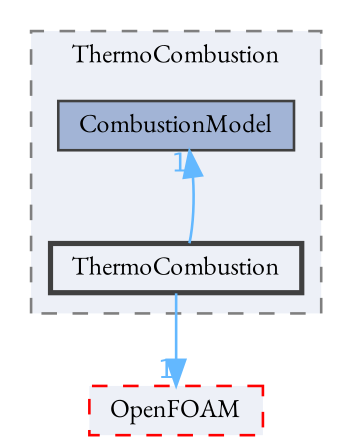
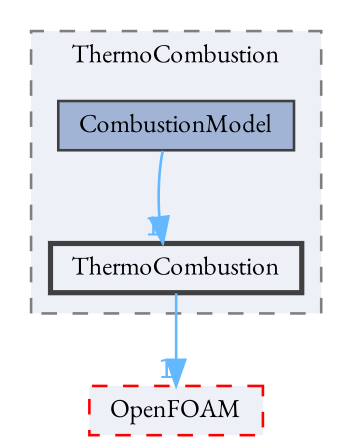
(193, 210) -> (159, 184)
